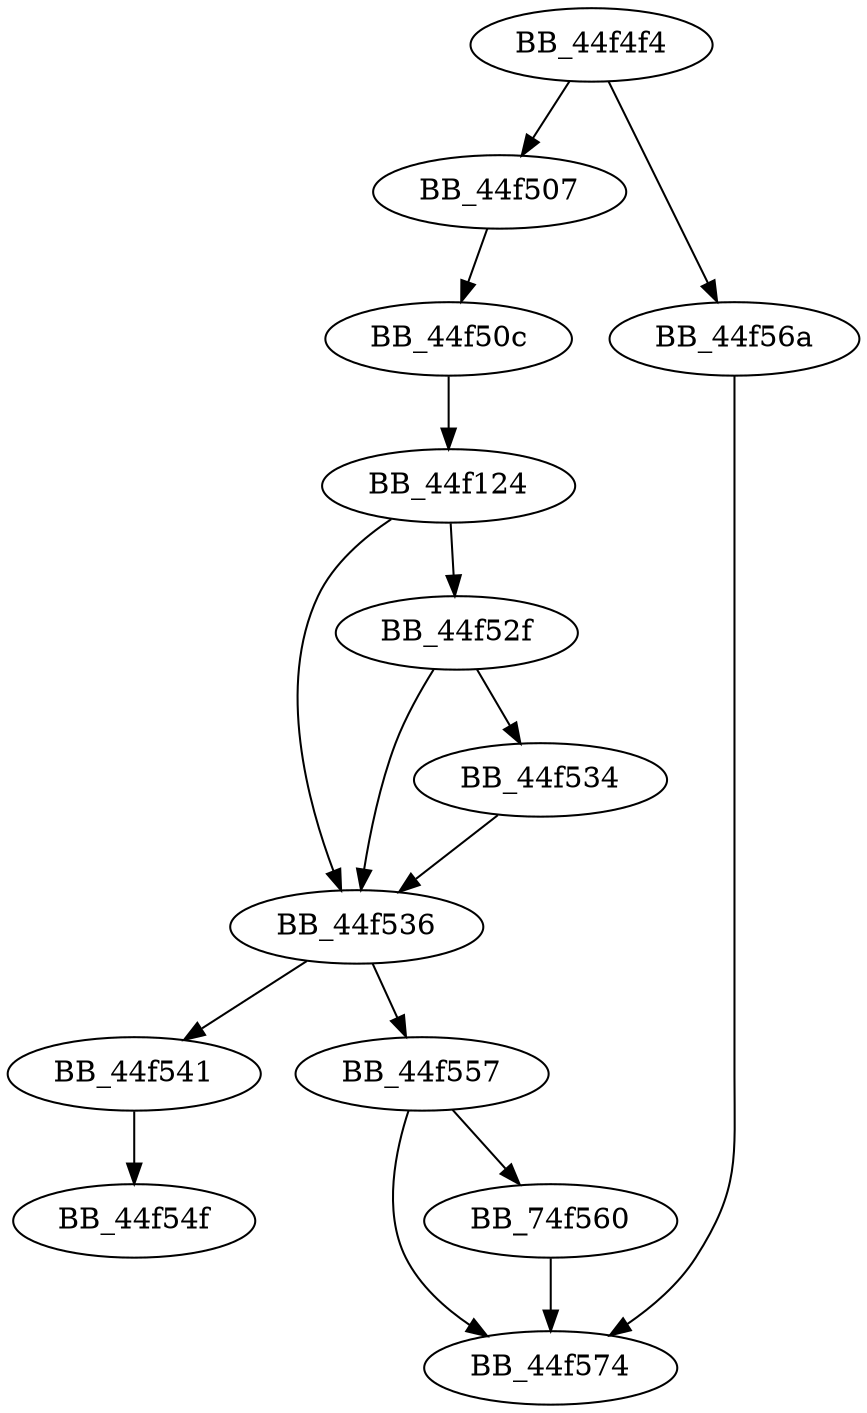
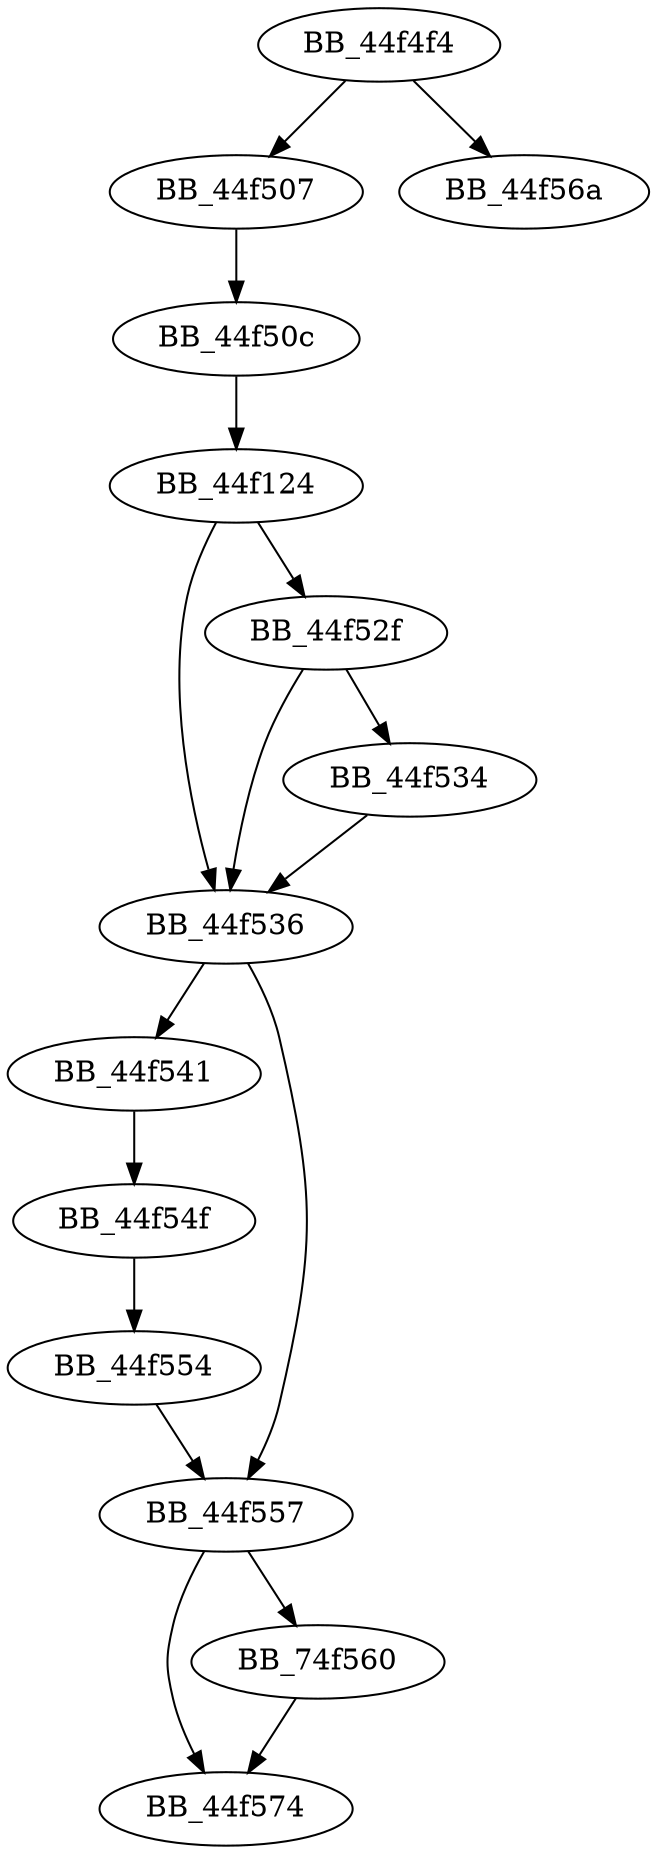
(734, 869) -> none
none -> (134, 1368)
